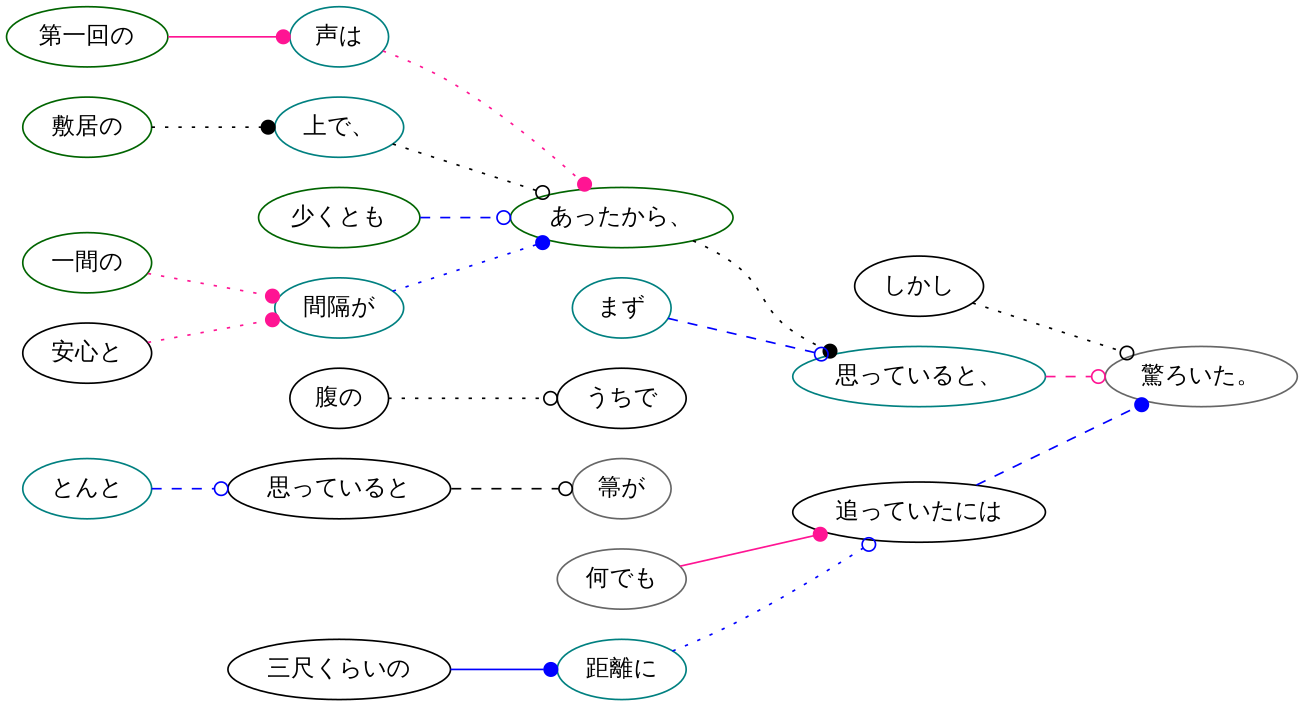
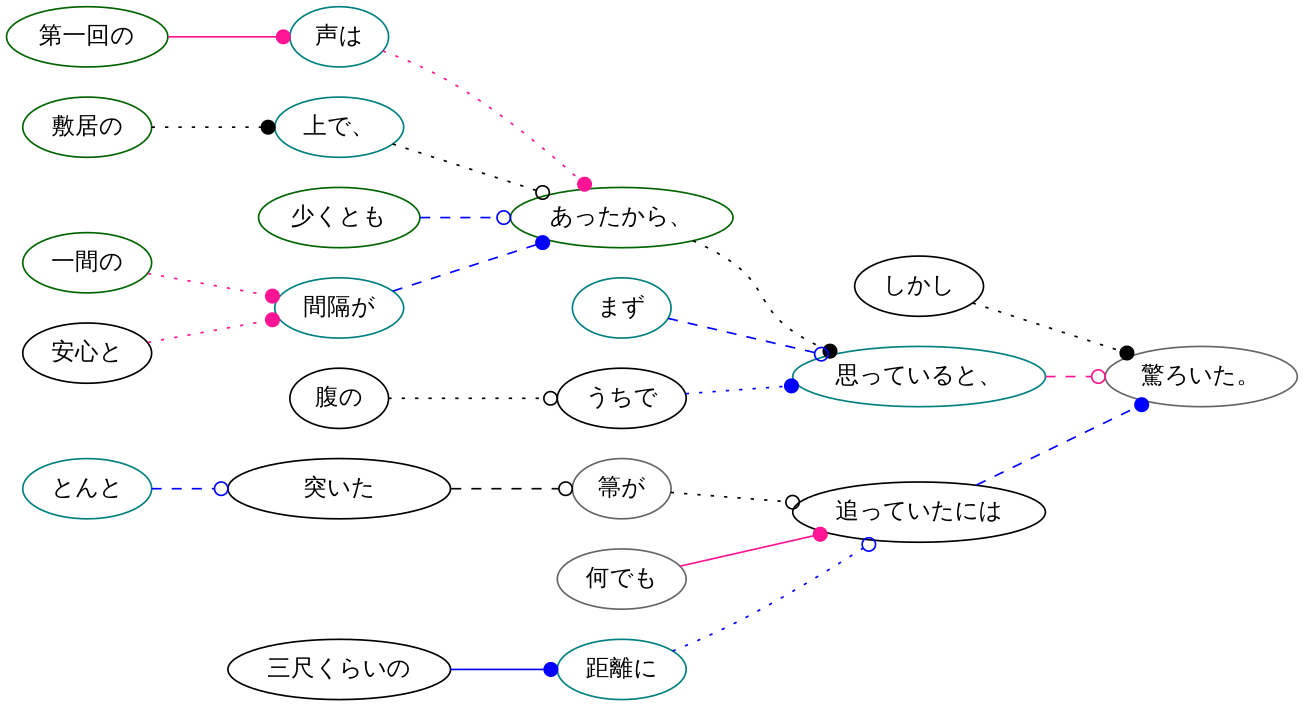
(464, 268) -> (464, 268)
(1046, 327) -> (1046, 327)
none -> (735, 390)
(339, 489) -> (339, 489)
none -> (728, 497)
